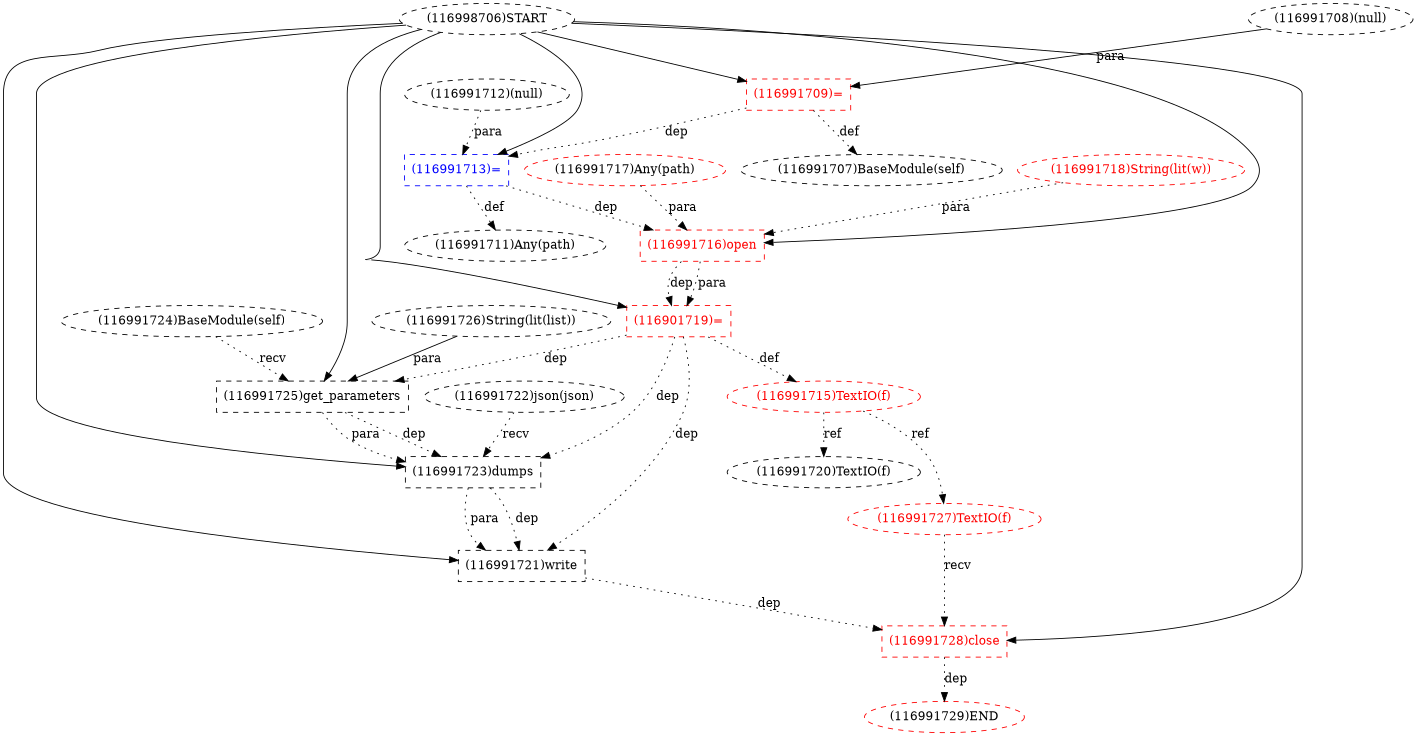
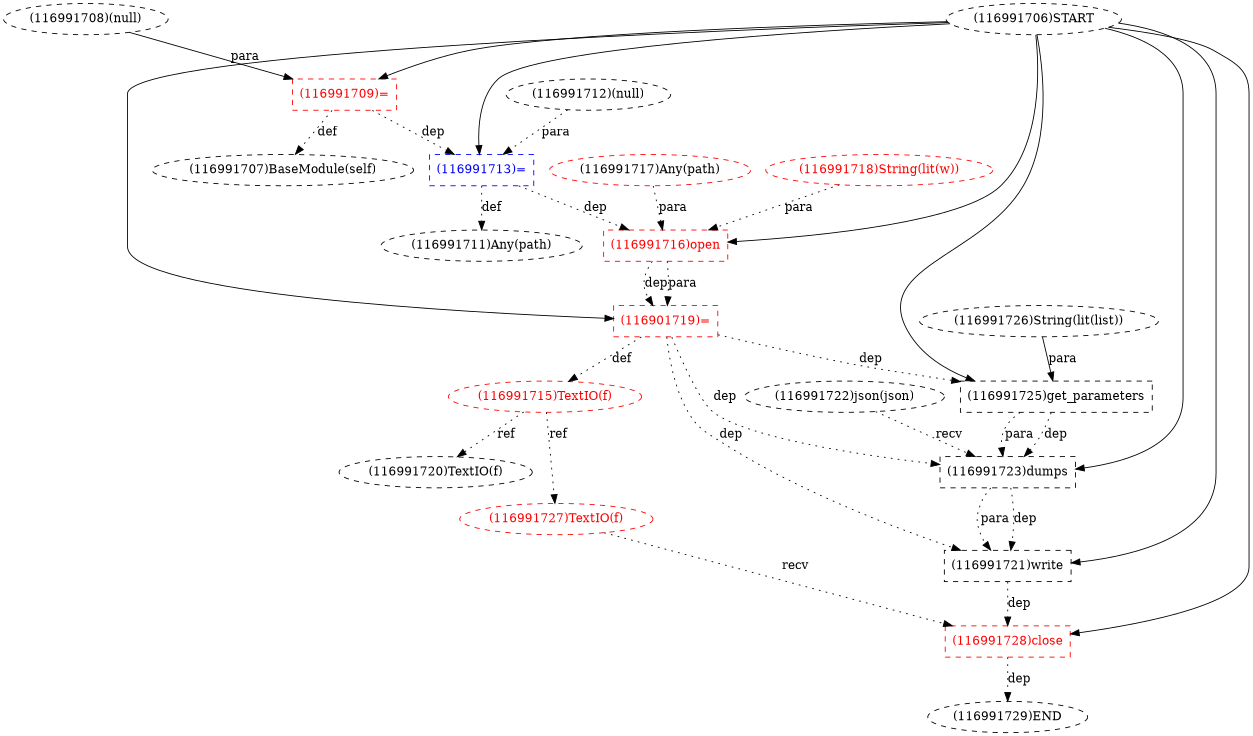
(487, 19) -> (1034, 19)
(192, 321) -> none
(944, 717) -> (1008, 717)
